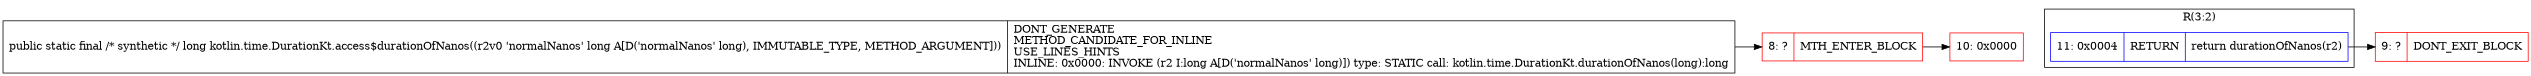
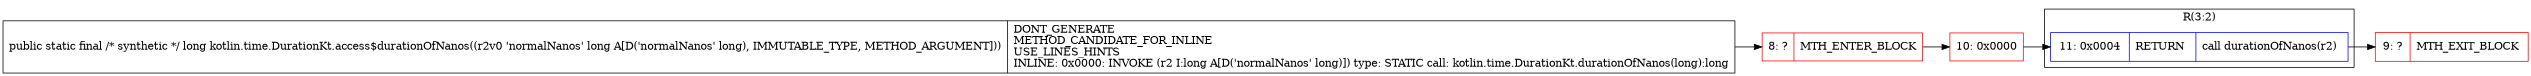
none -> (2033, 47)
(2267, 47) -> (2269, 47)
(2468, 47) -> (2468, 47)
